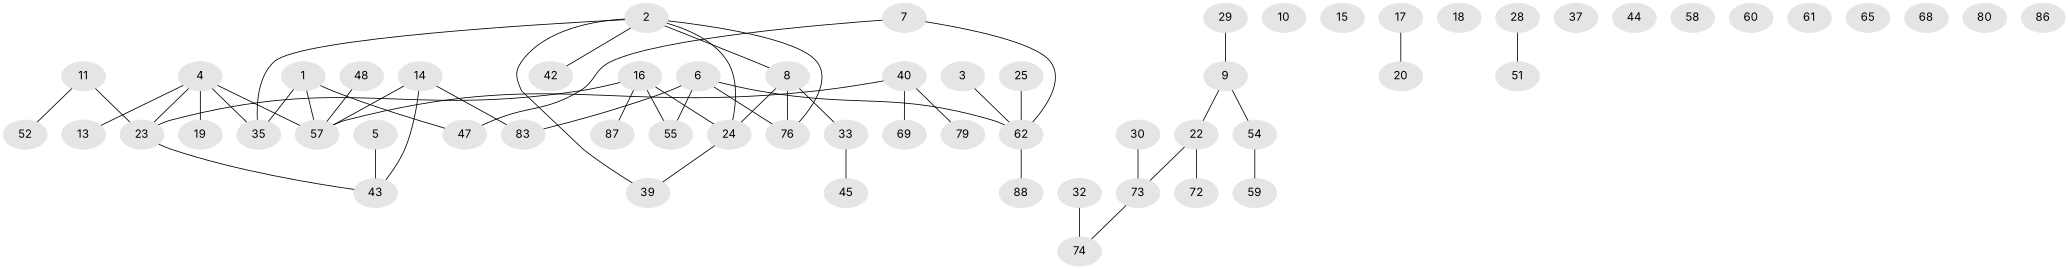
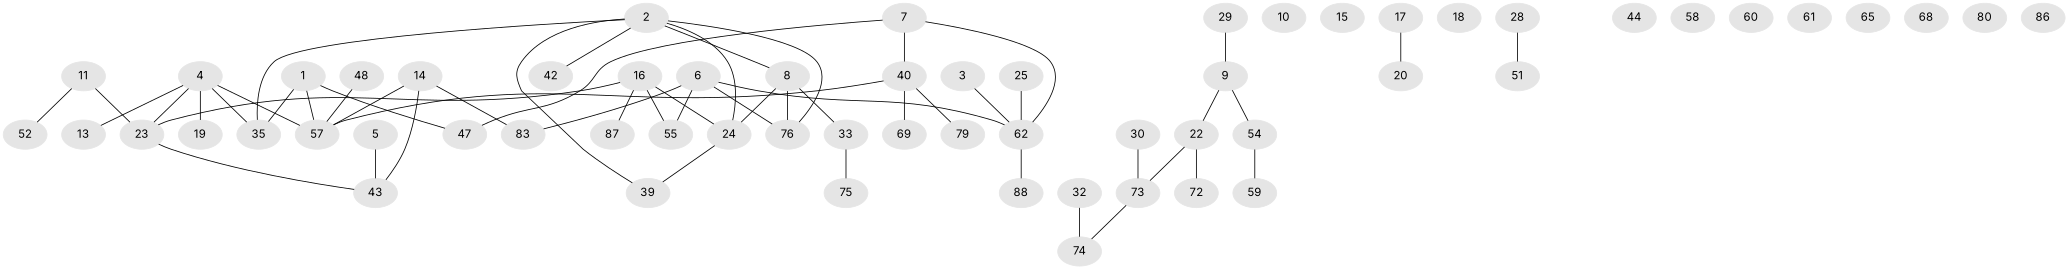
(1576, 18) -> none
none -> (904, 47)
(846, 193) -> (846, 193)
